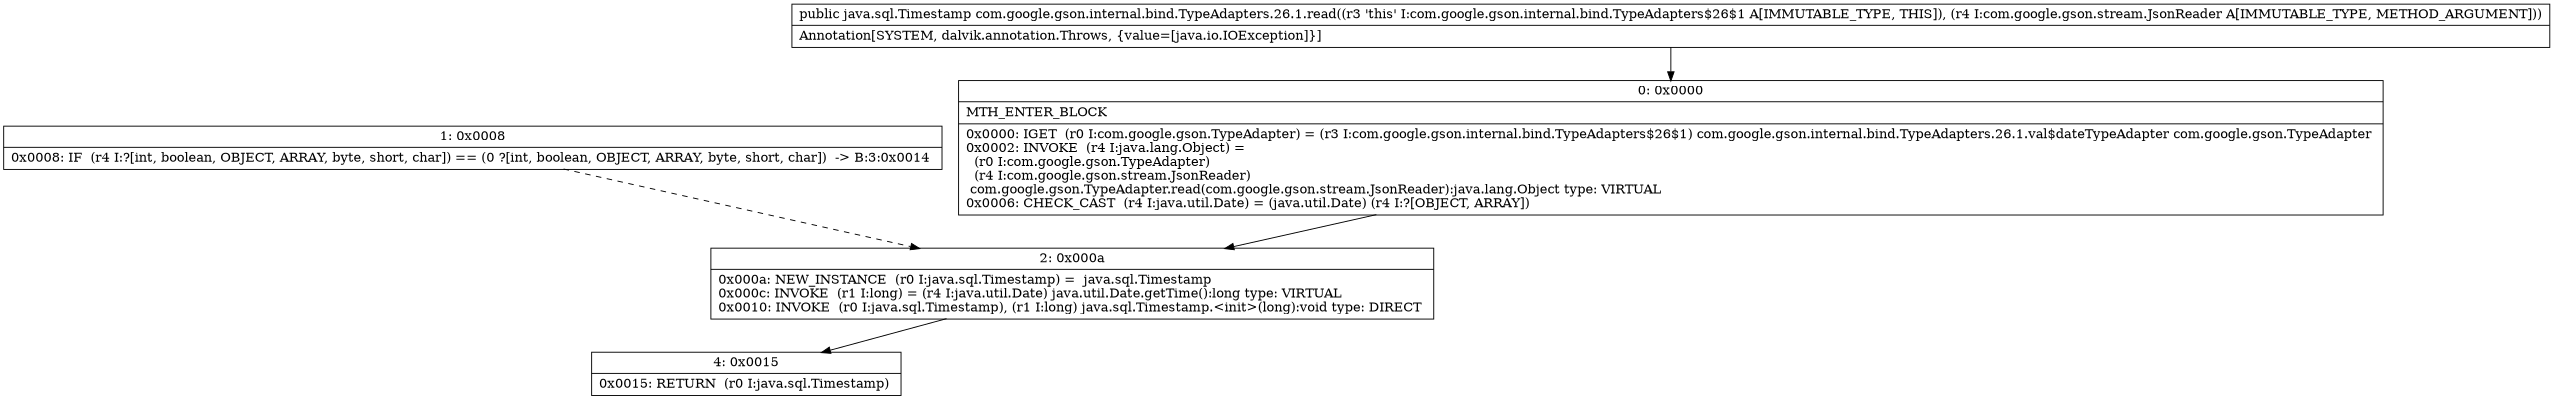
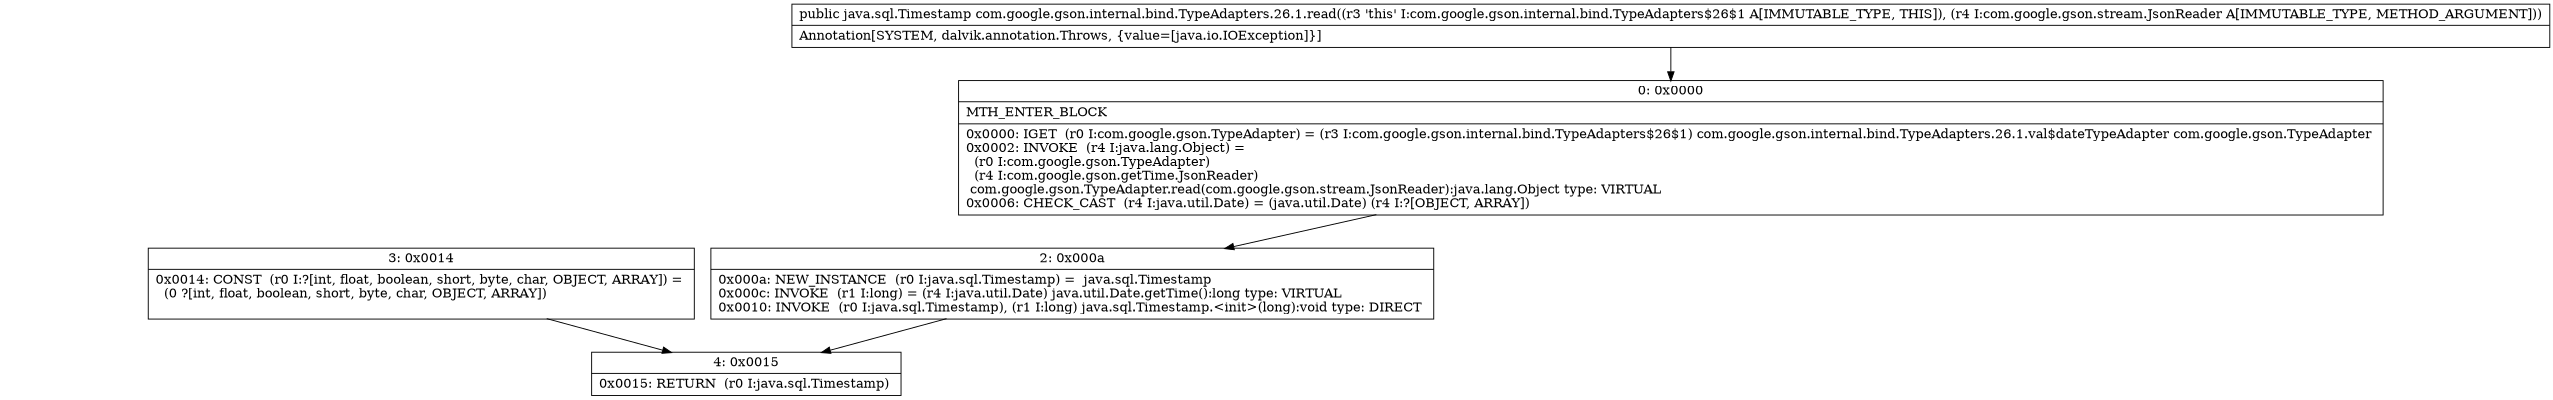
(473, 148) -> none
(1109, 176) -> (1112, 176)
none -> (421, 284)
